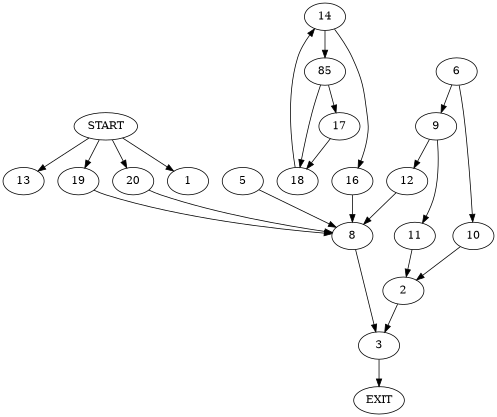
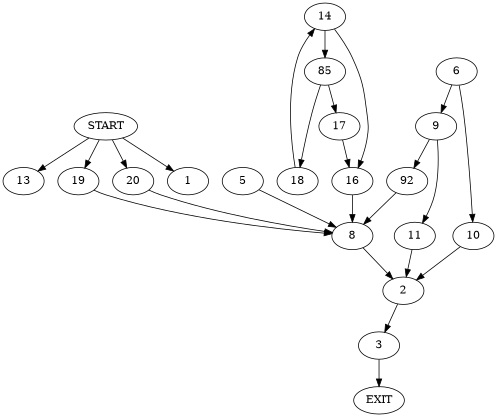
(321, 151) -> (345, 150)
(407, 181) -> (407, 181)
(365, 287) -> (375, 260)
